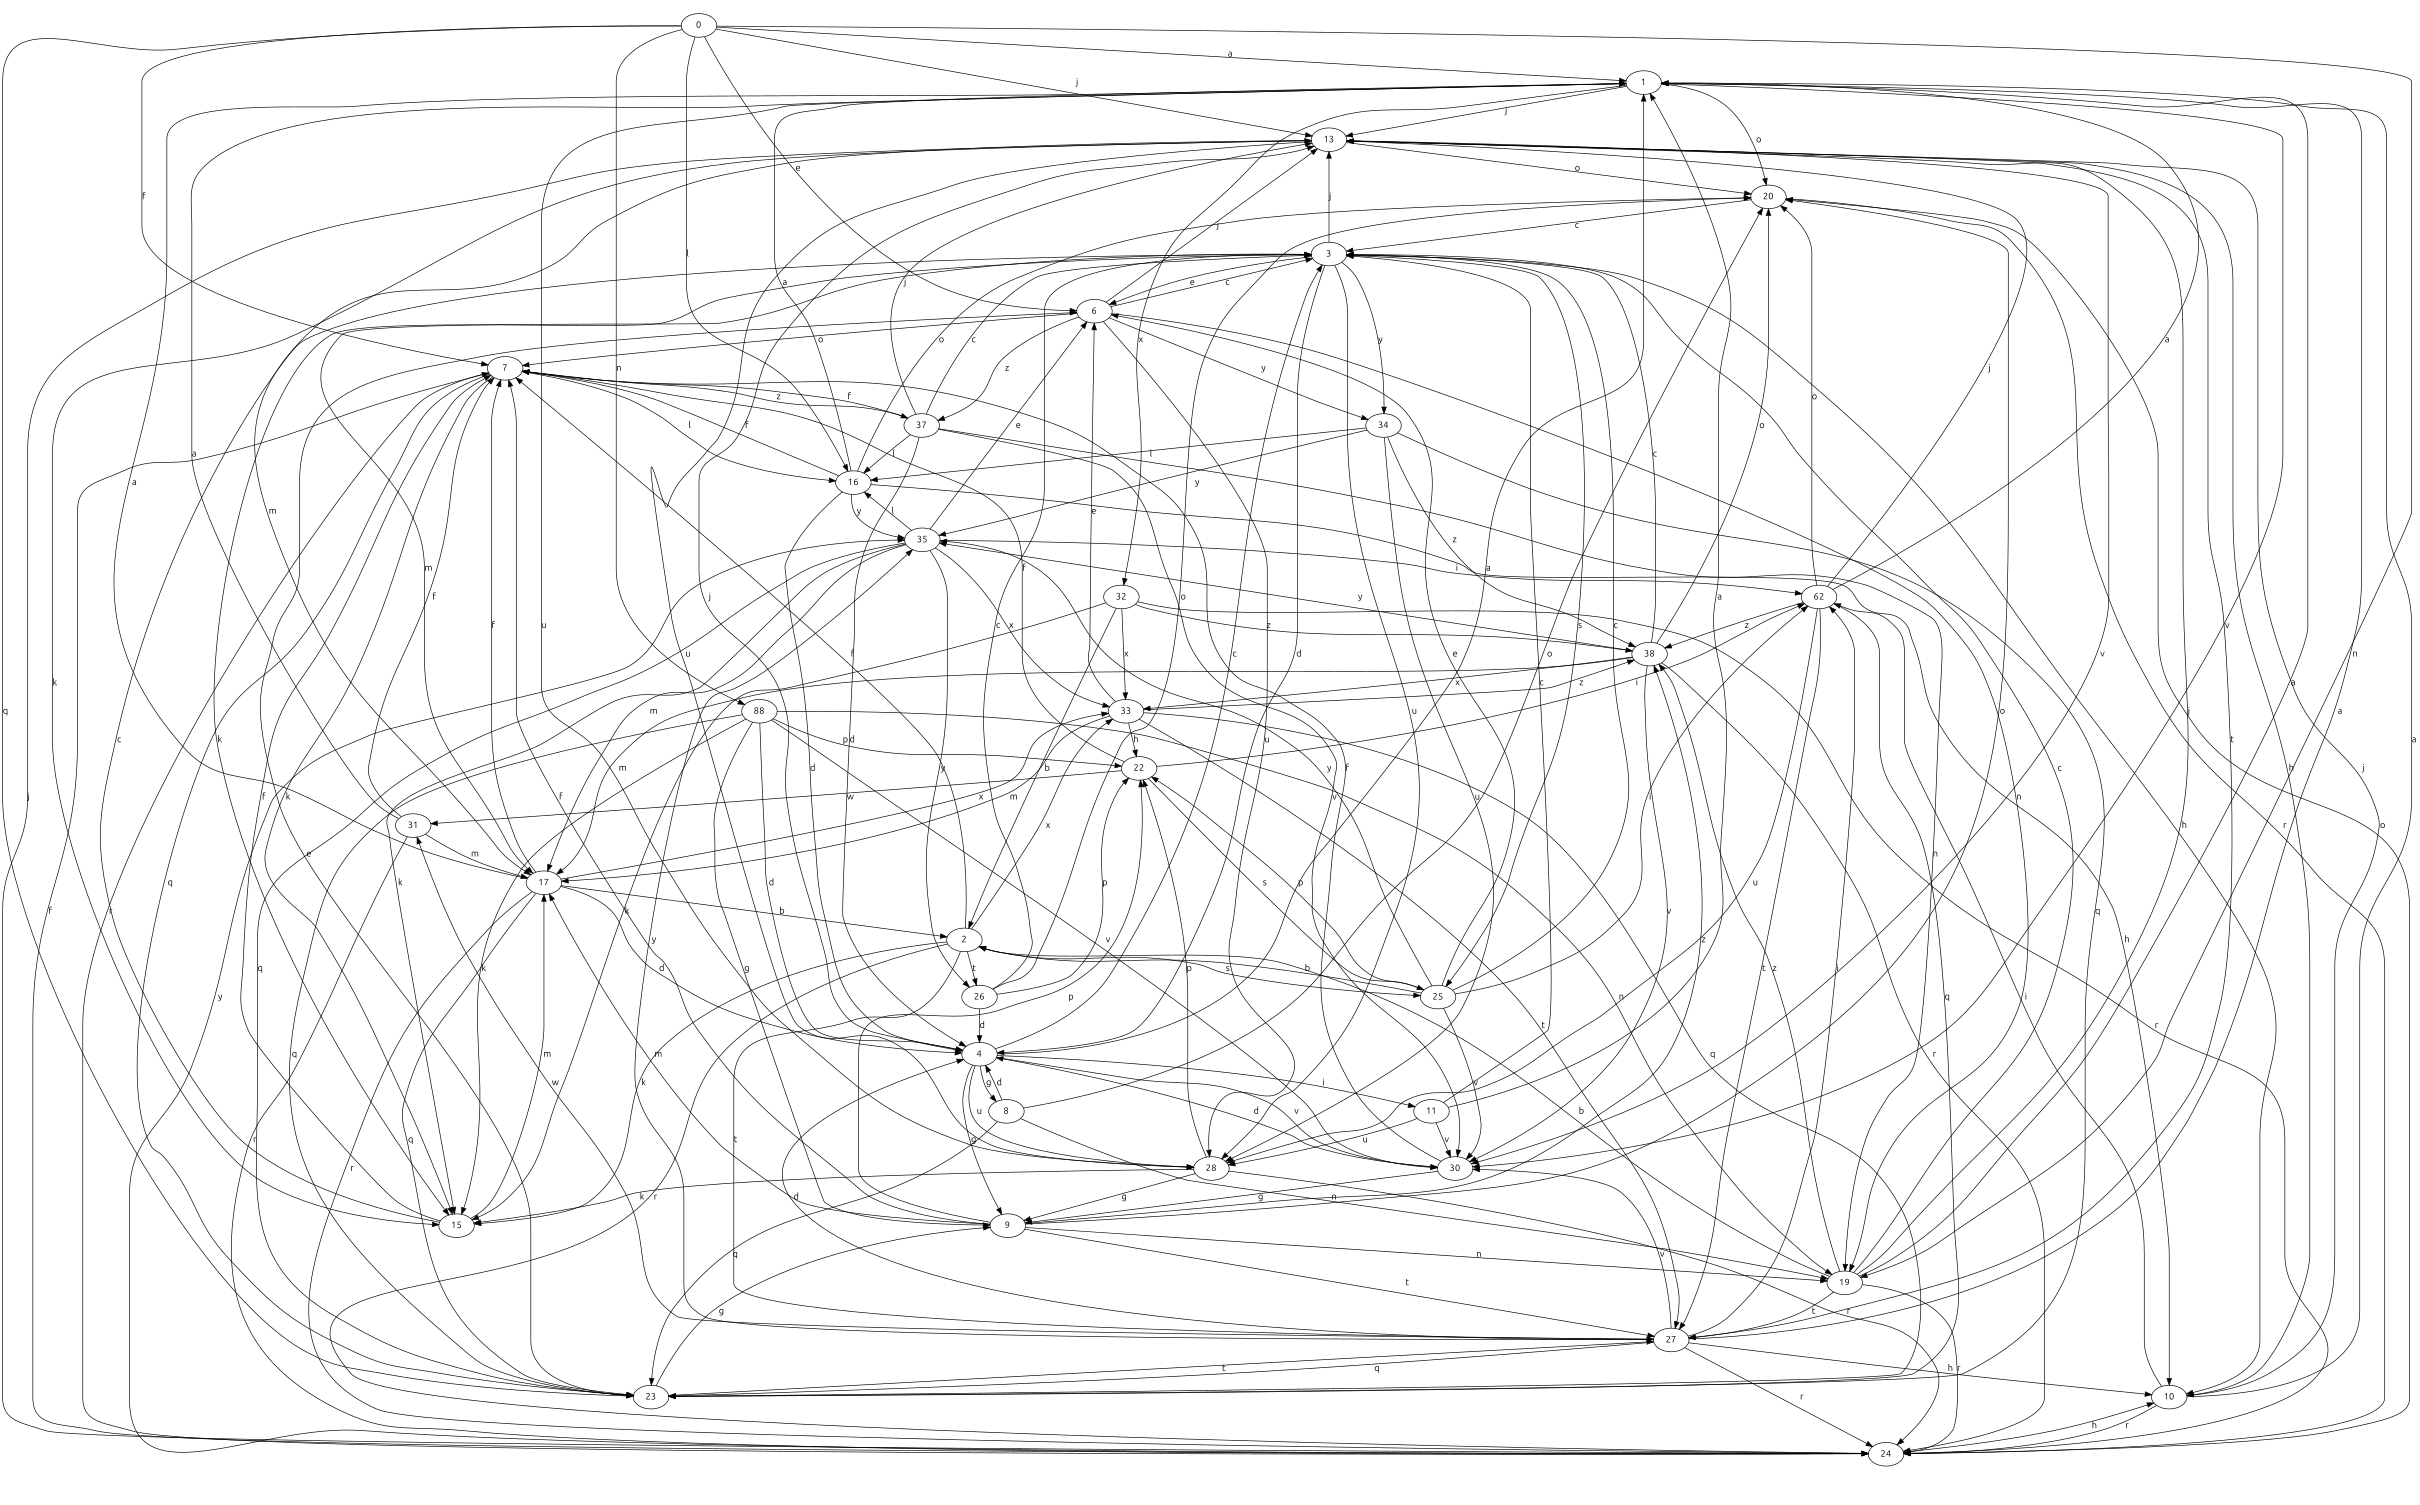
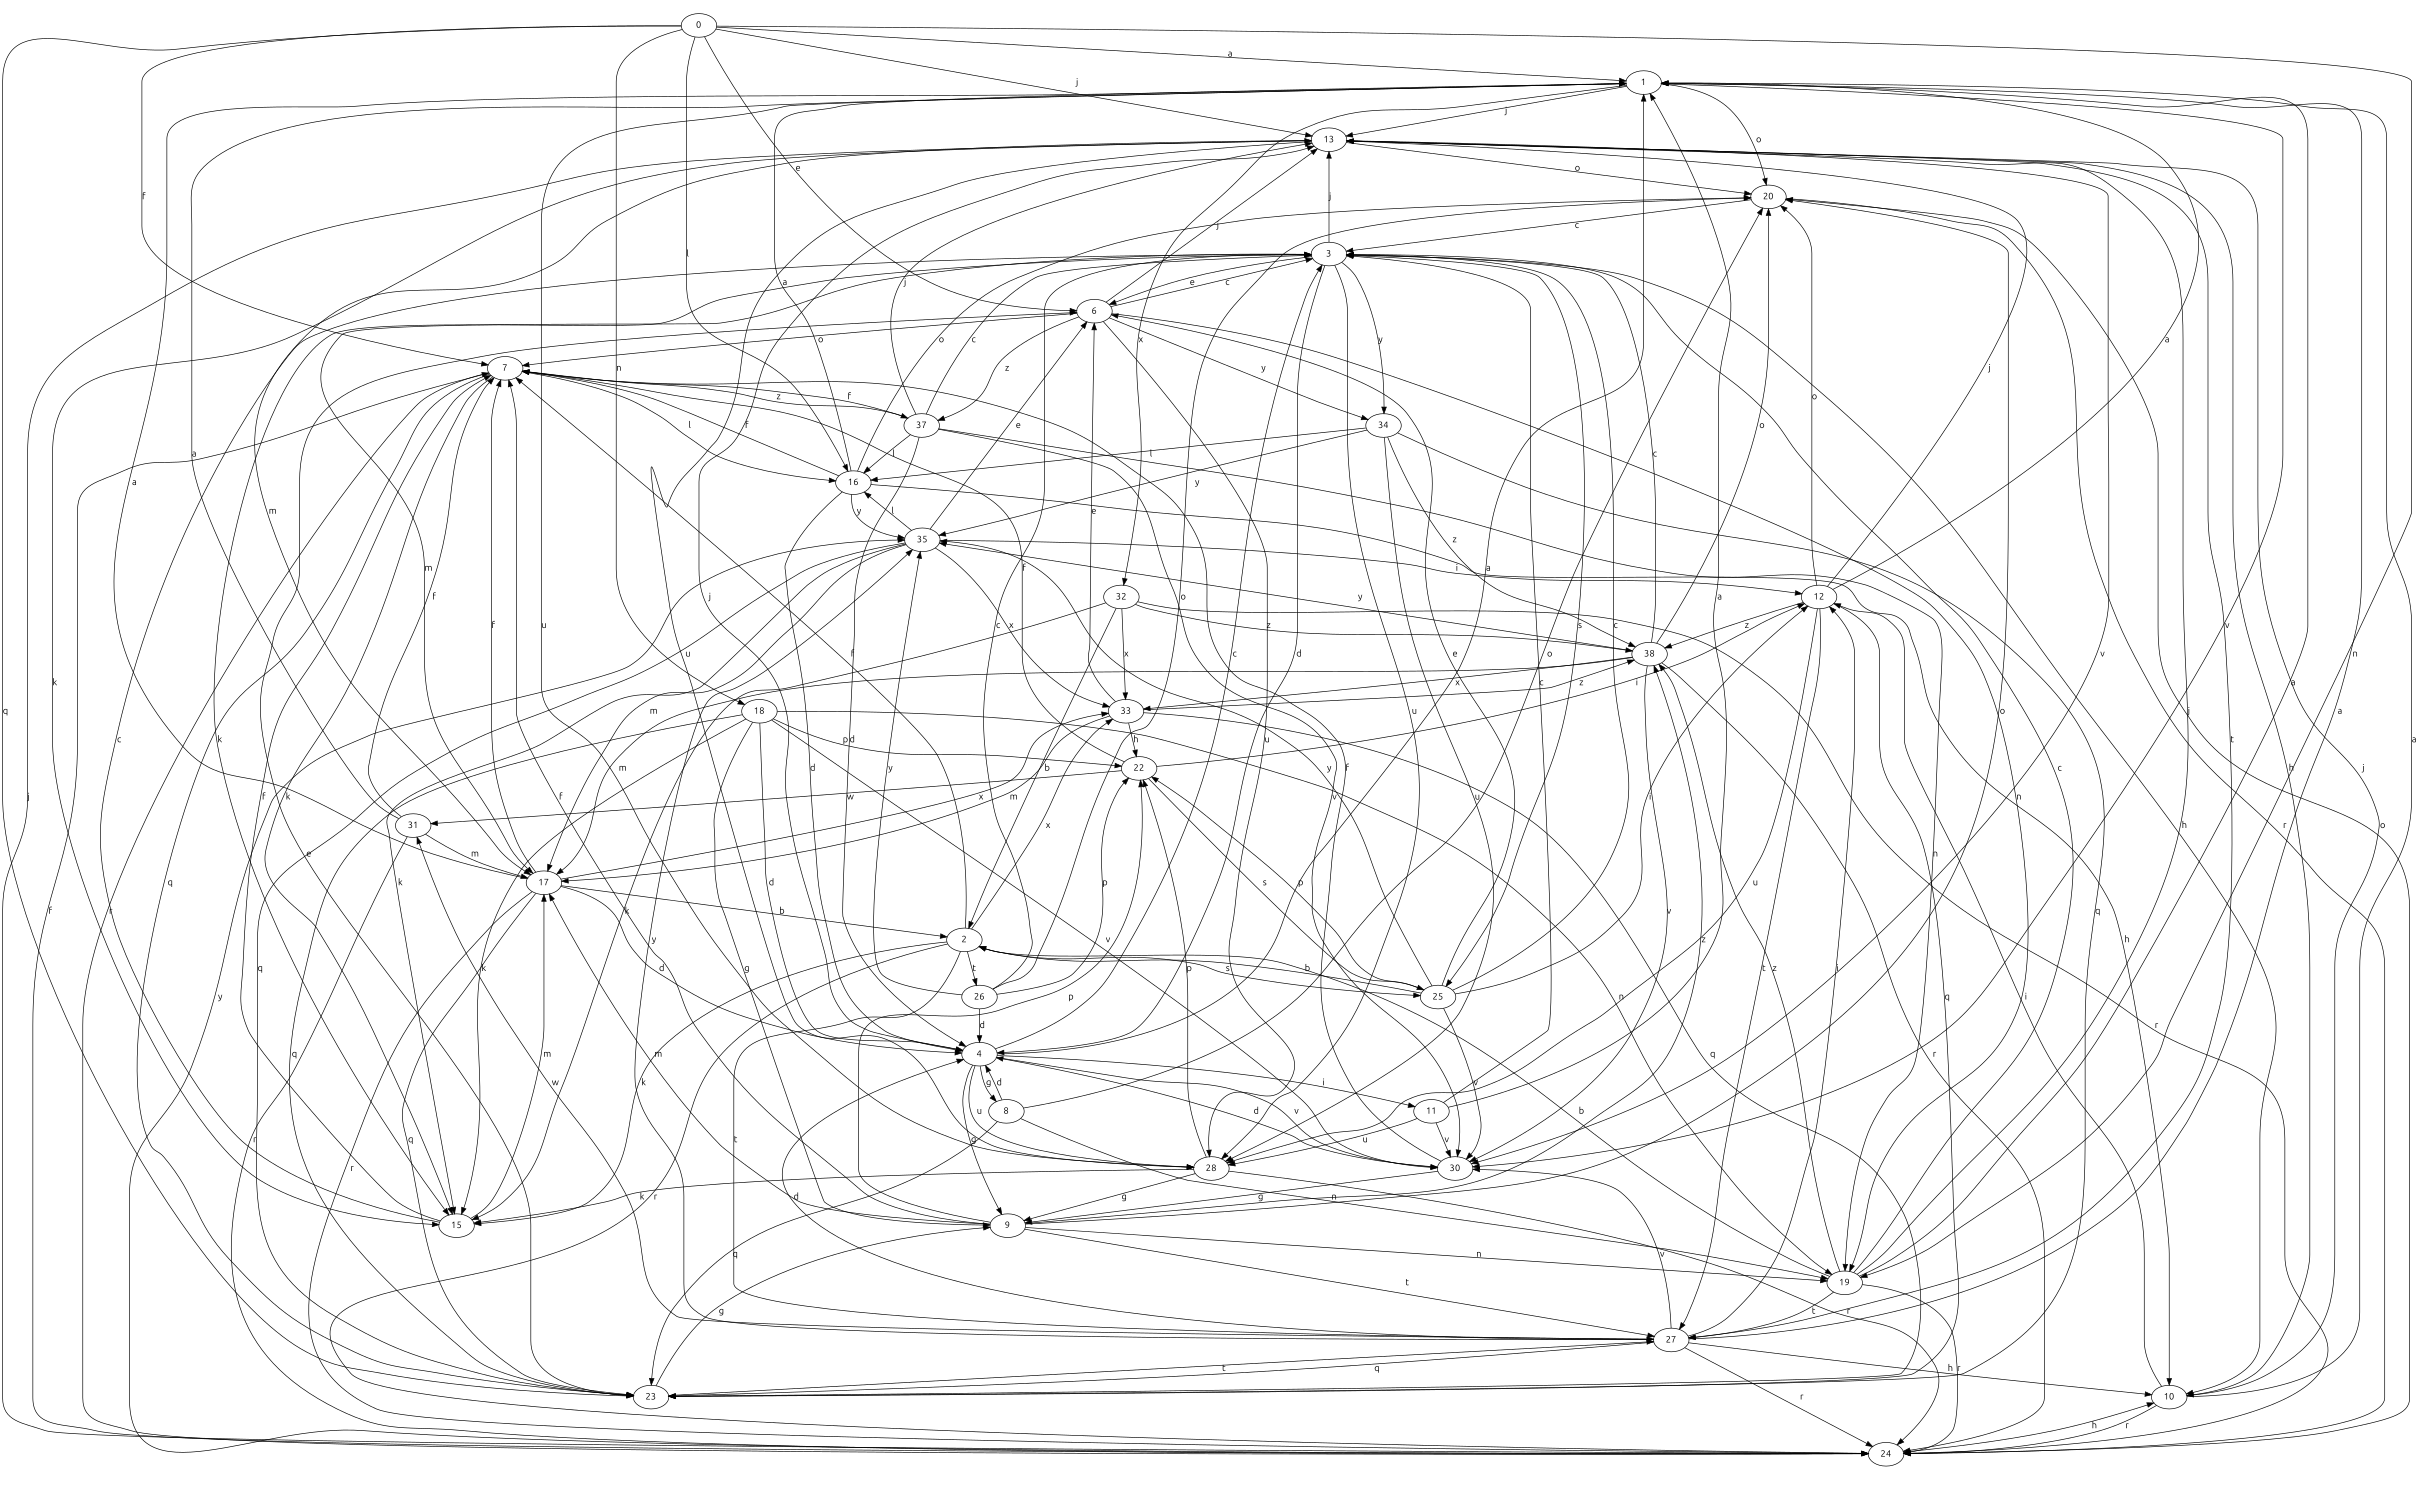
(1819, 597) -> (1819, 597)
(759, 711) -> (759, 711)
(939, 770) -> (882, 808)
(1466, 948) -> none
